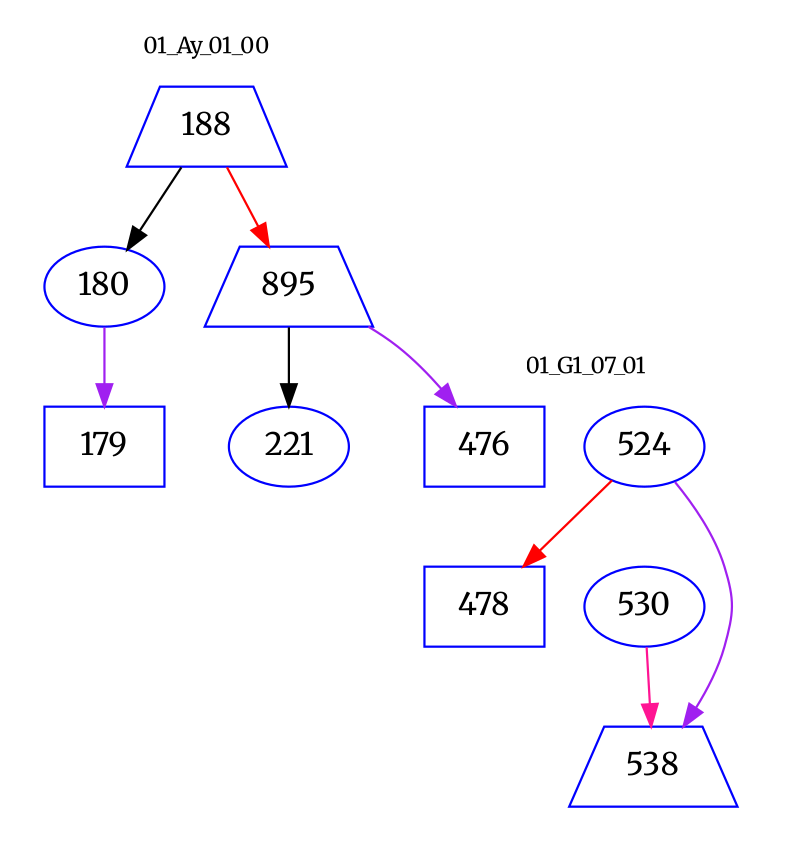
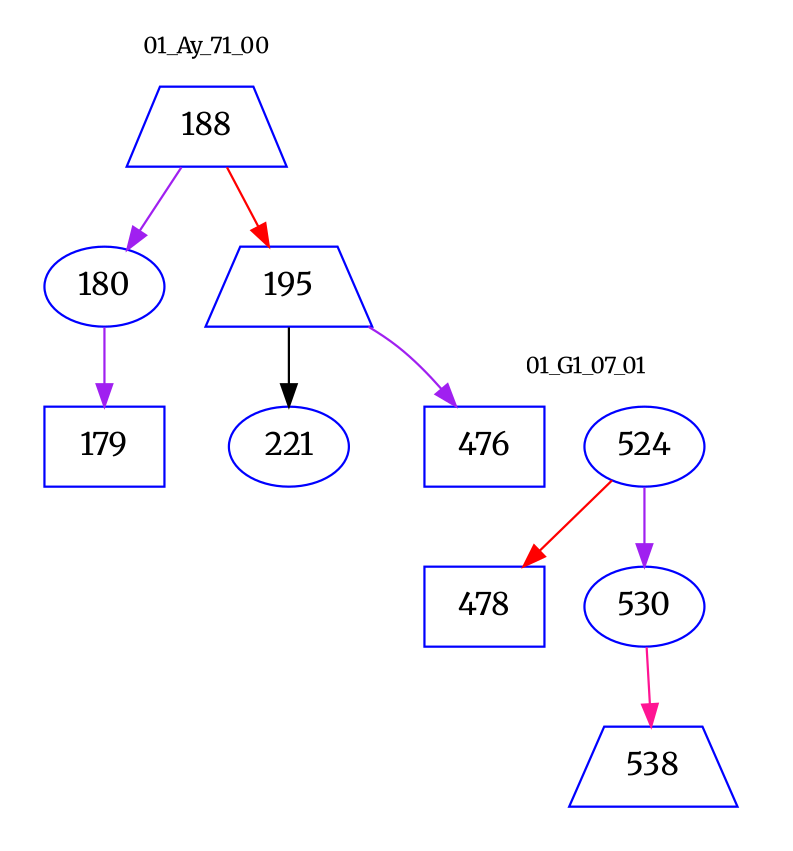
(208, 48) -> (208, 48)
(161, 199) -> (161, 199)
(289, 287) -> (289, 287)
(731, 591) -> (644, 516)
